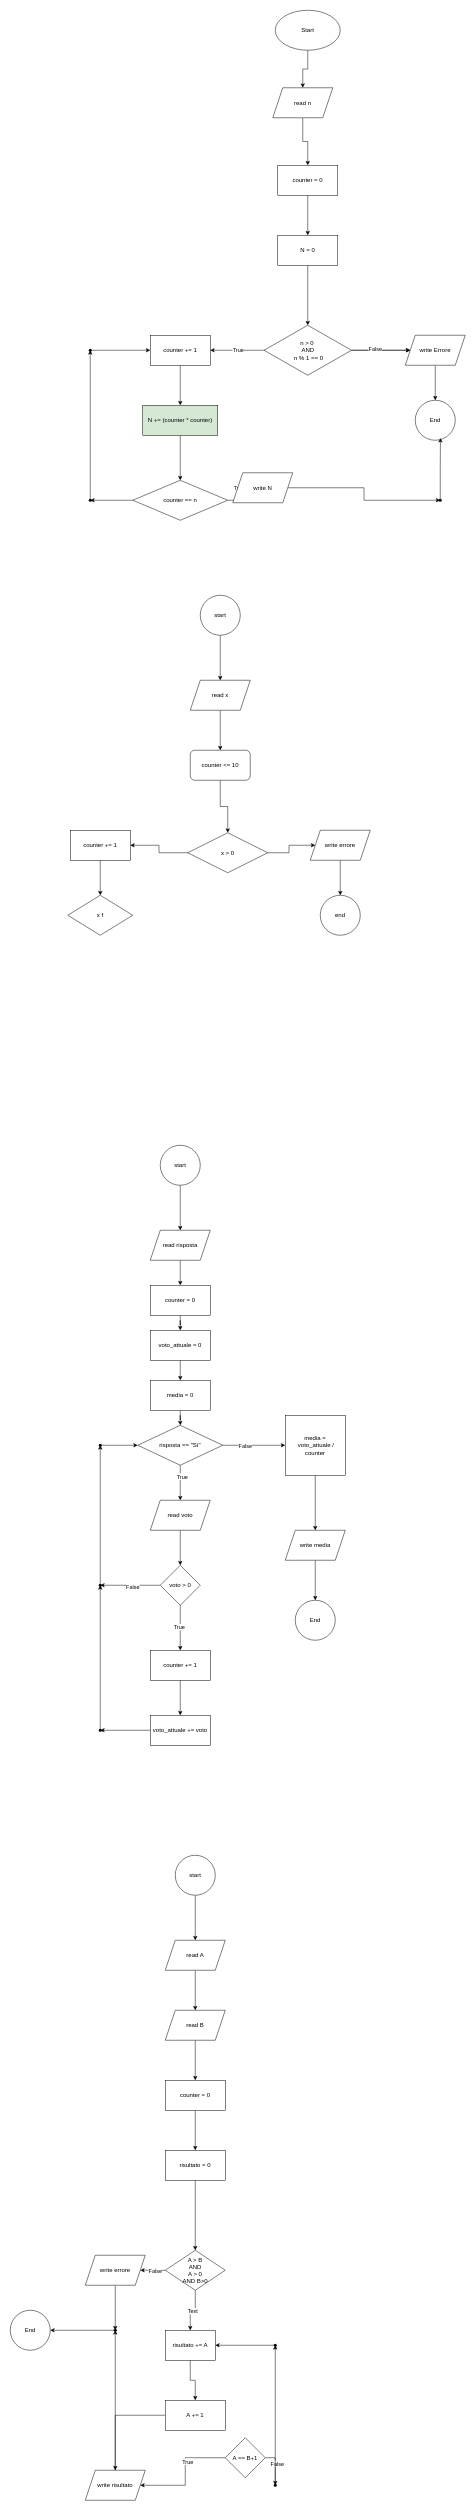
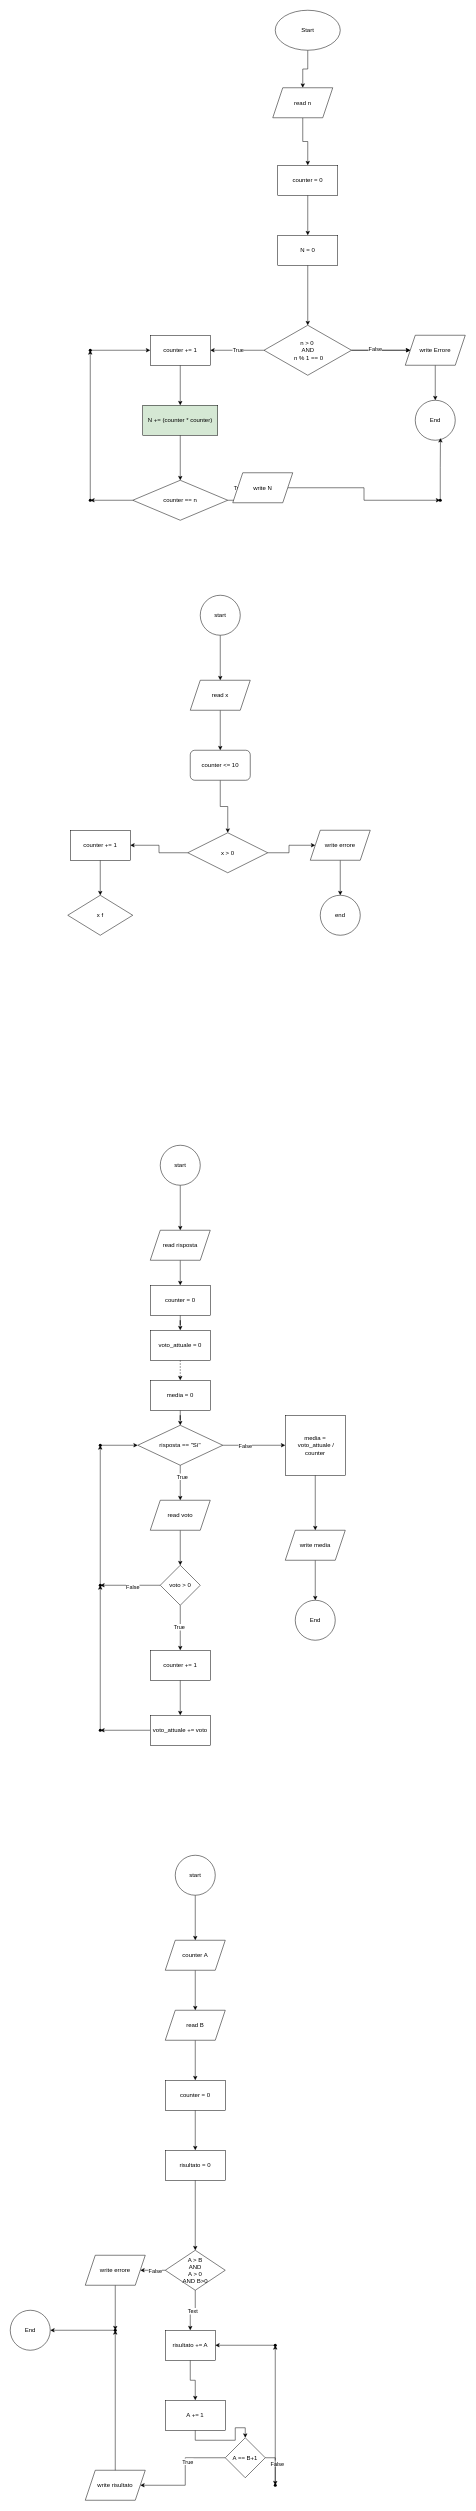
(180, 1368) -> (180, 1368)
(195, 1955) -> (195, 1955)
(141, 2415) -> (245, 2433)
